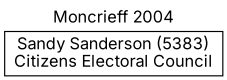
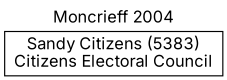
(114, 54) -> (114, 54)
